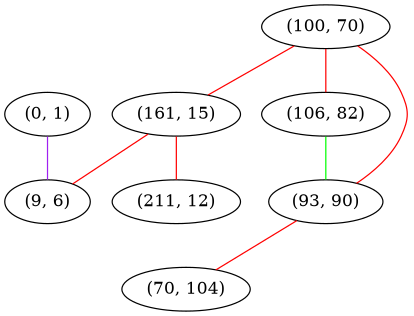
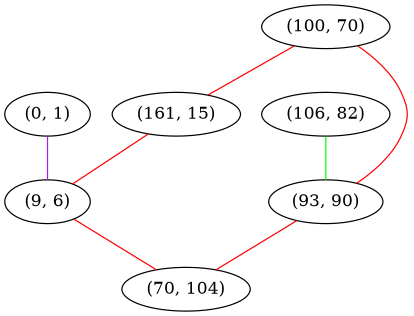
(326, 71) -> none
(176, 202) -> none
none -> (115, 244)
